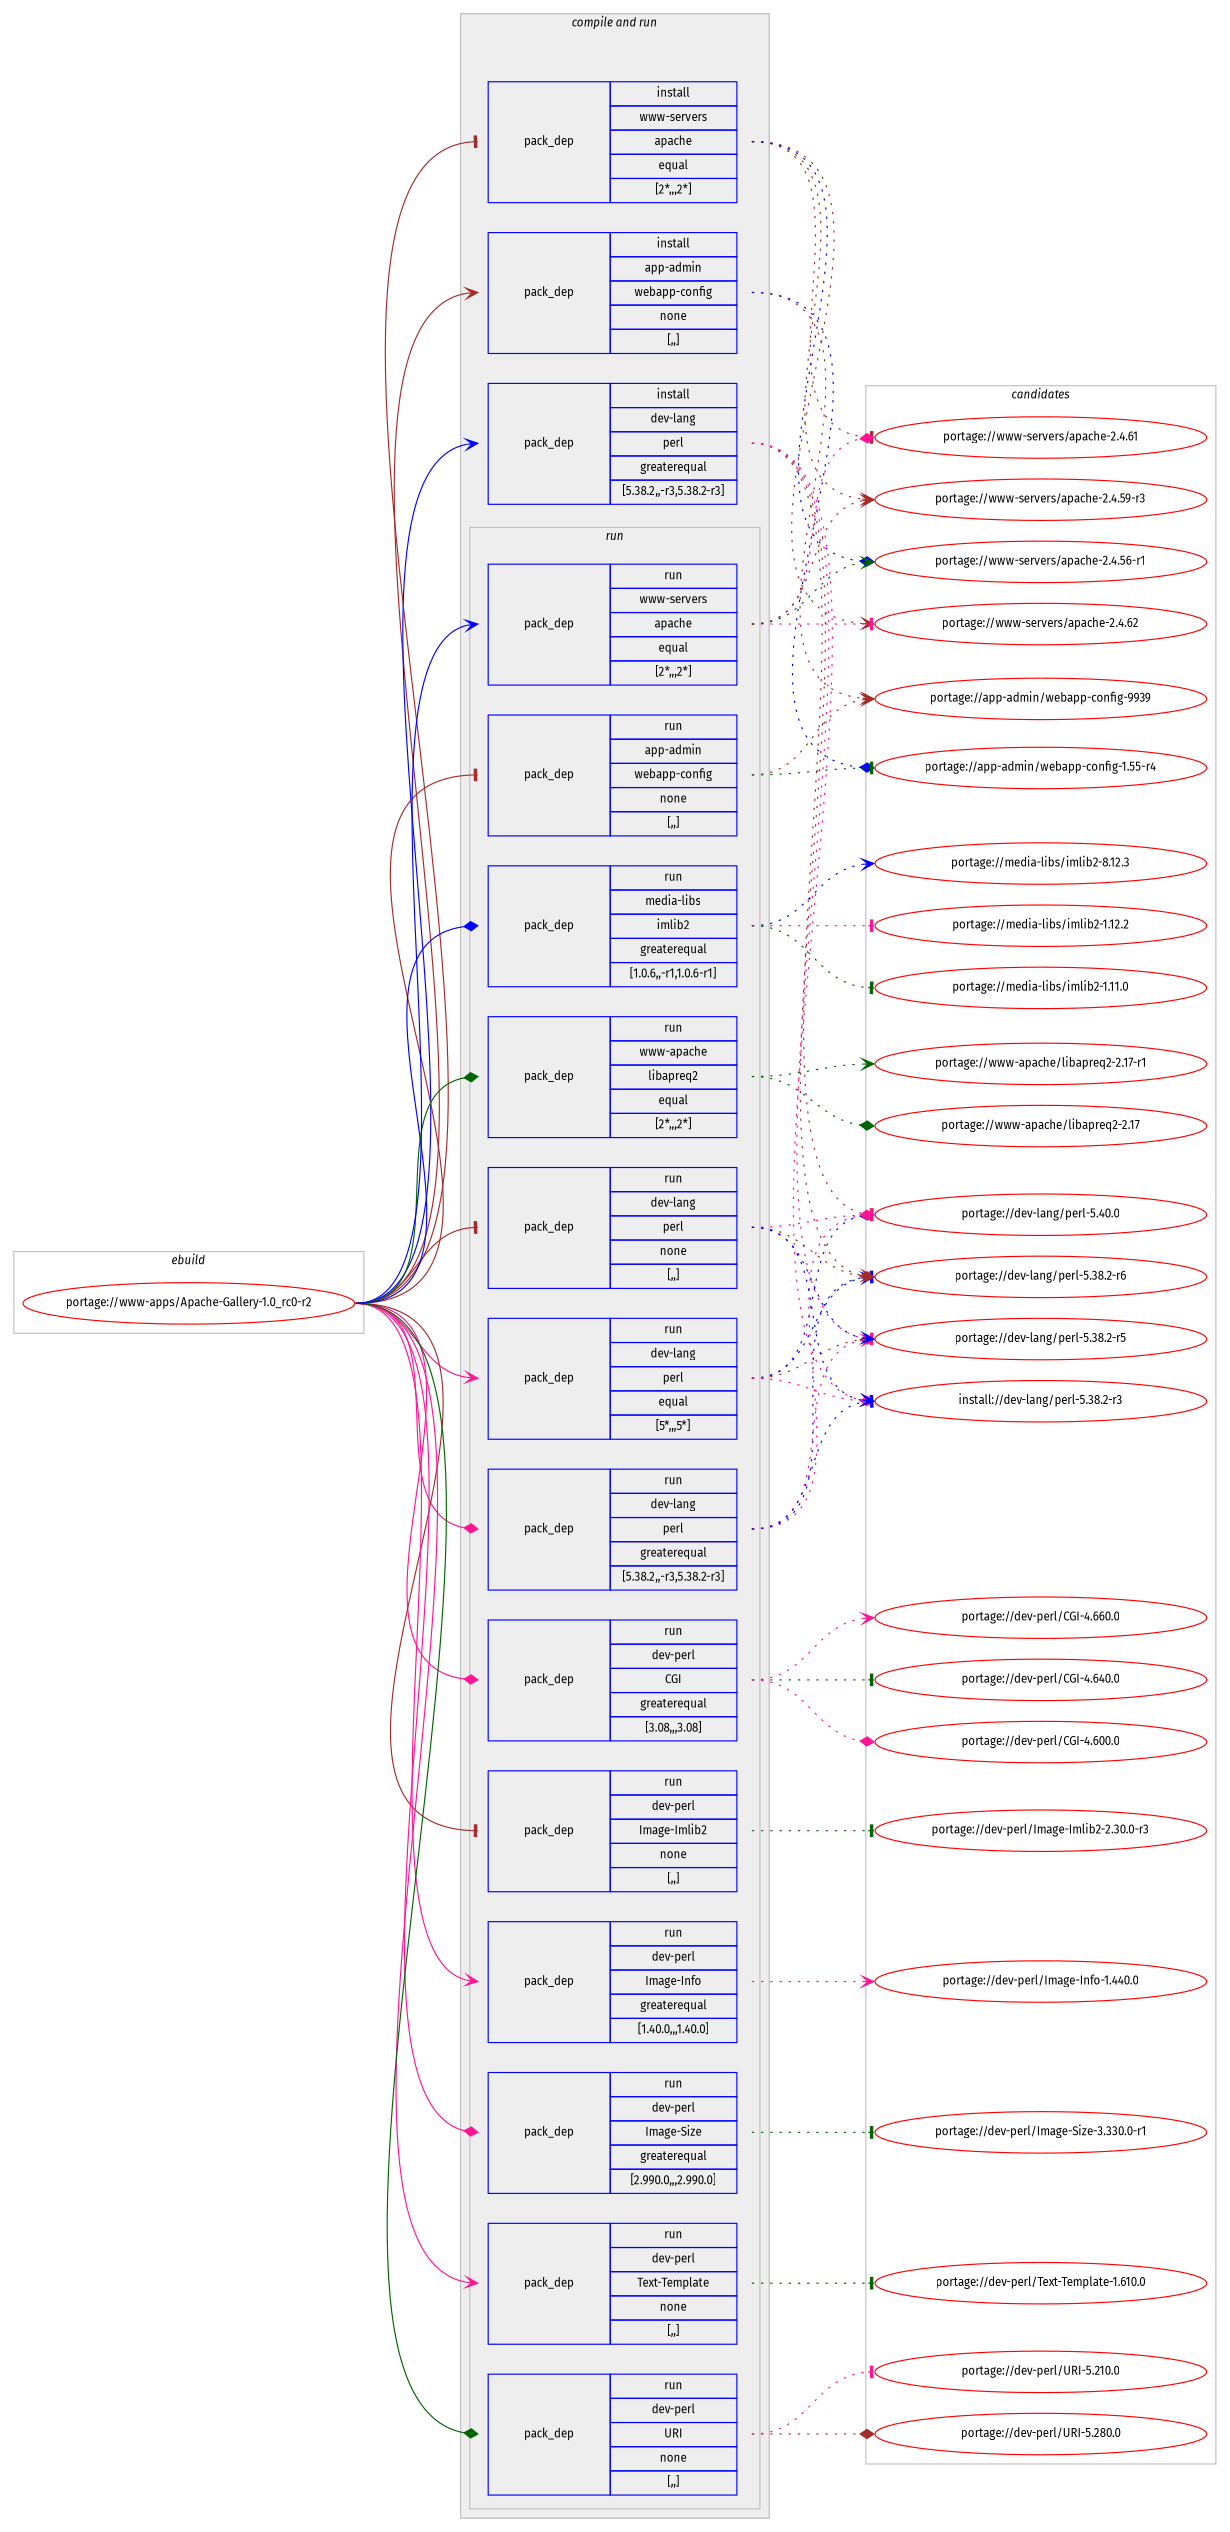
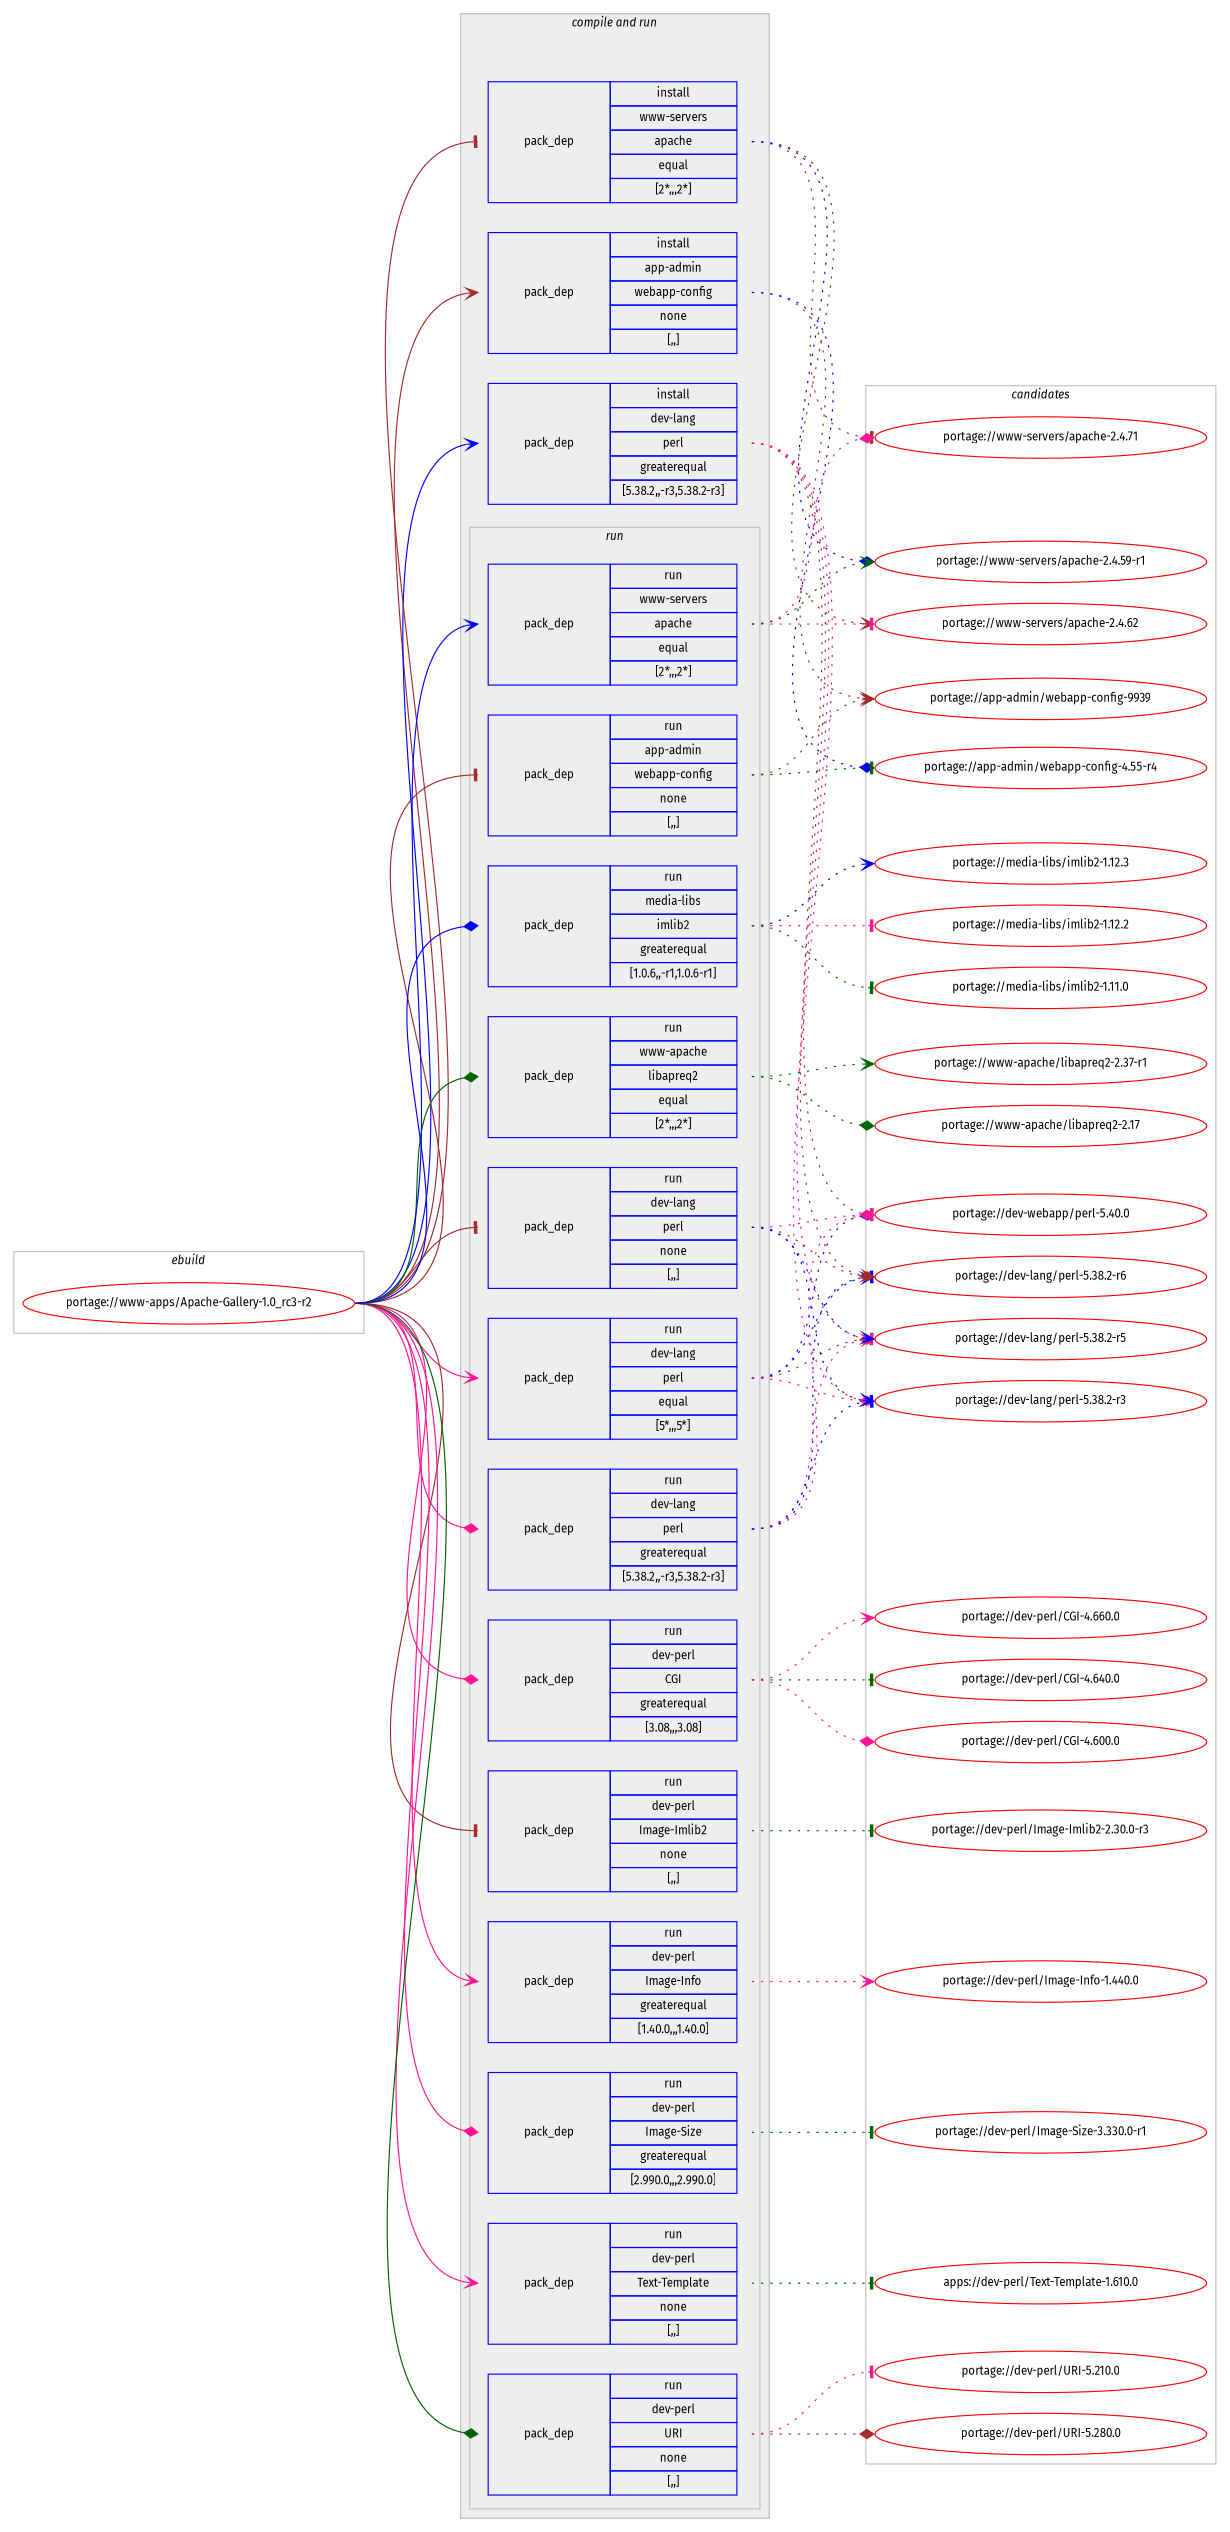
(1041, 438) -> (1041, 438)
(1041, 500) -> none
(1041, 562) -> (1041, 562)
(1041, 768) -> (1041, 768)
(1041, 864) -> (1041, 864)
(1041, 1064) -> (1041, 1064)
(1041, 1215) -> (1041, 1215)
(189, 1303) -> (189, 1303)
(1041, 1401) -> (1041, 1401)
(1041, 2283) -> (1041, 2283)
